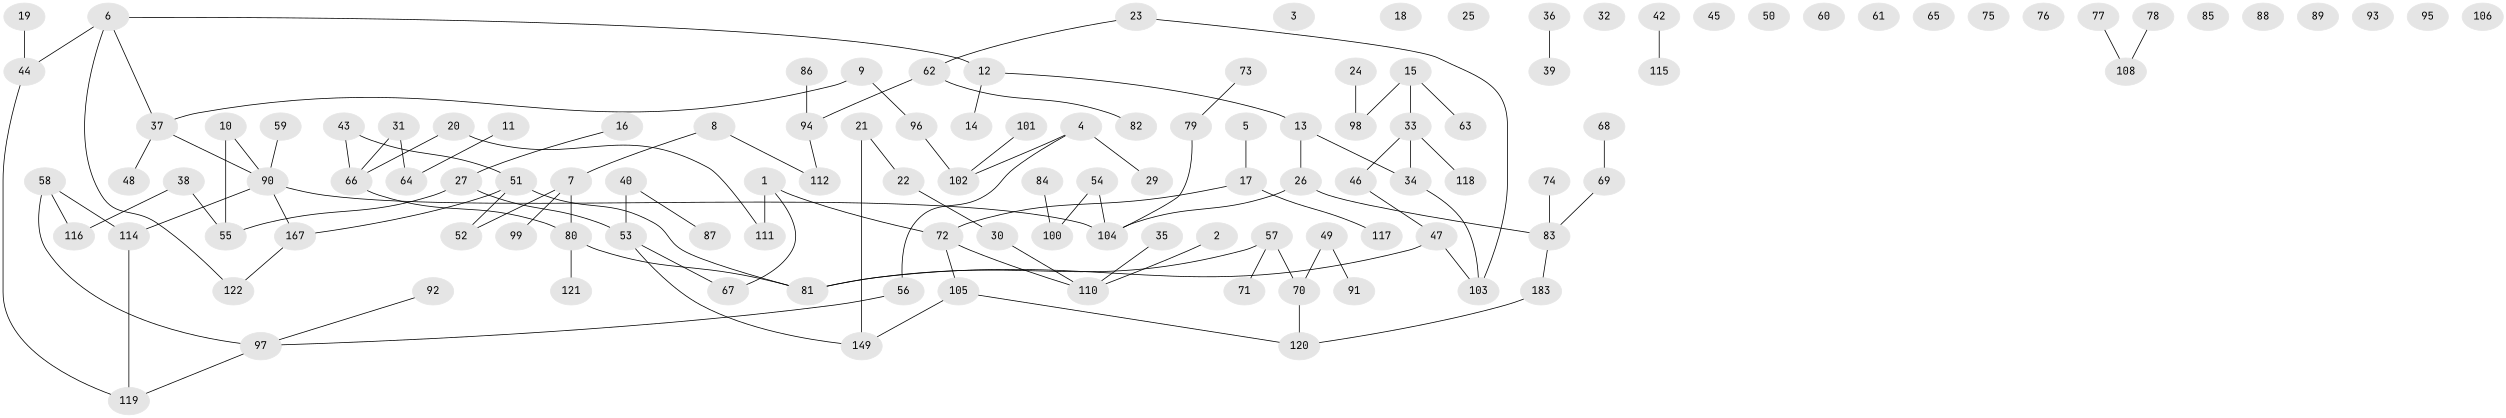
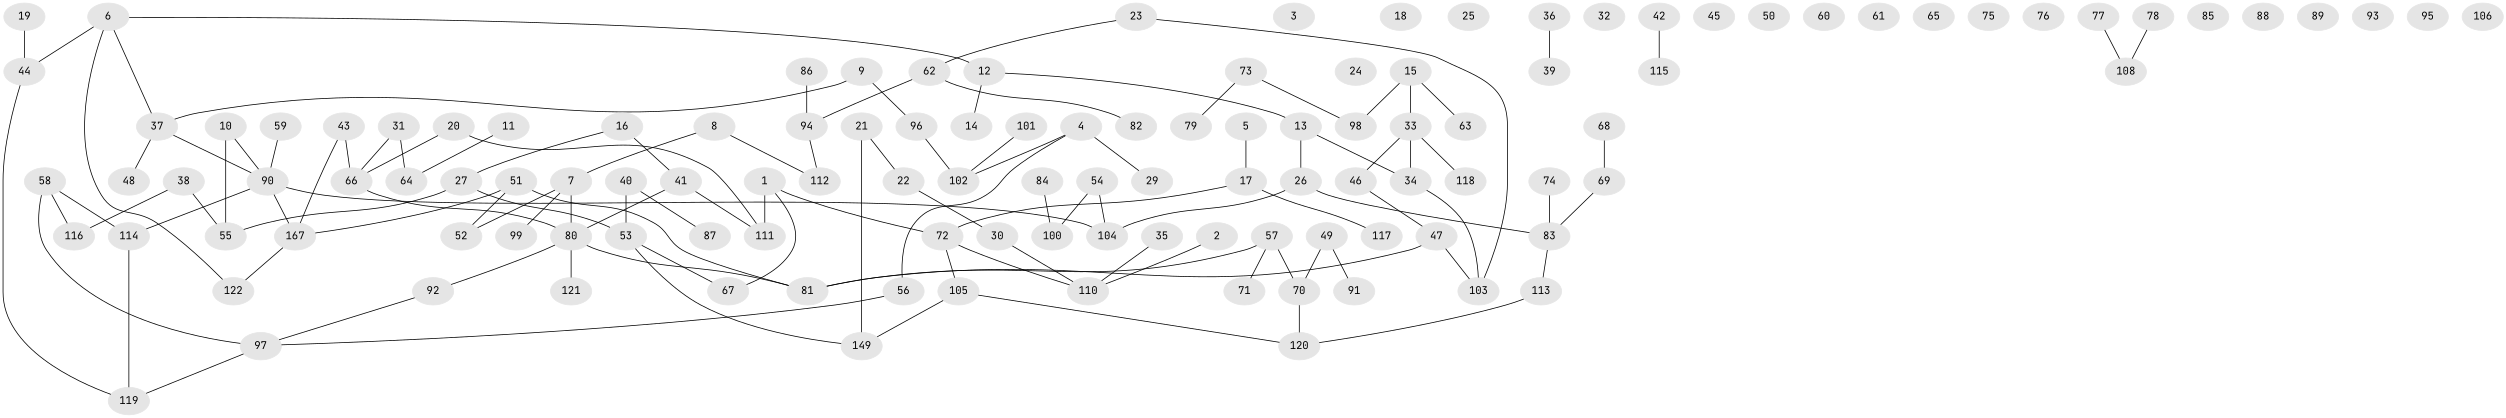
(1356, 99) -> (1301, 99)
(430, 154) -> (318, 181)
none -> (681, 181)
(1172, 201) -> none
none -> (503, 266)
(1541, 291) -> (1541, 291)
